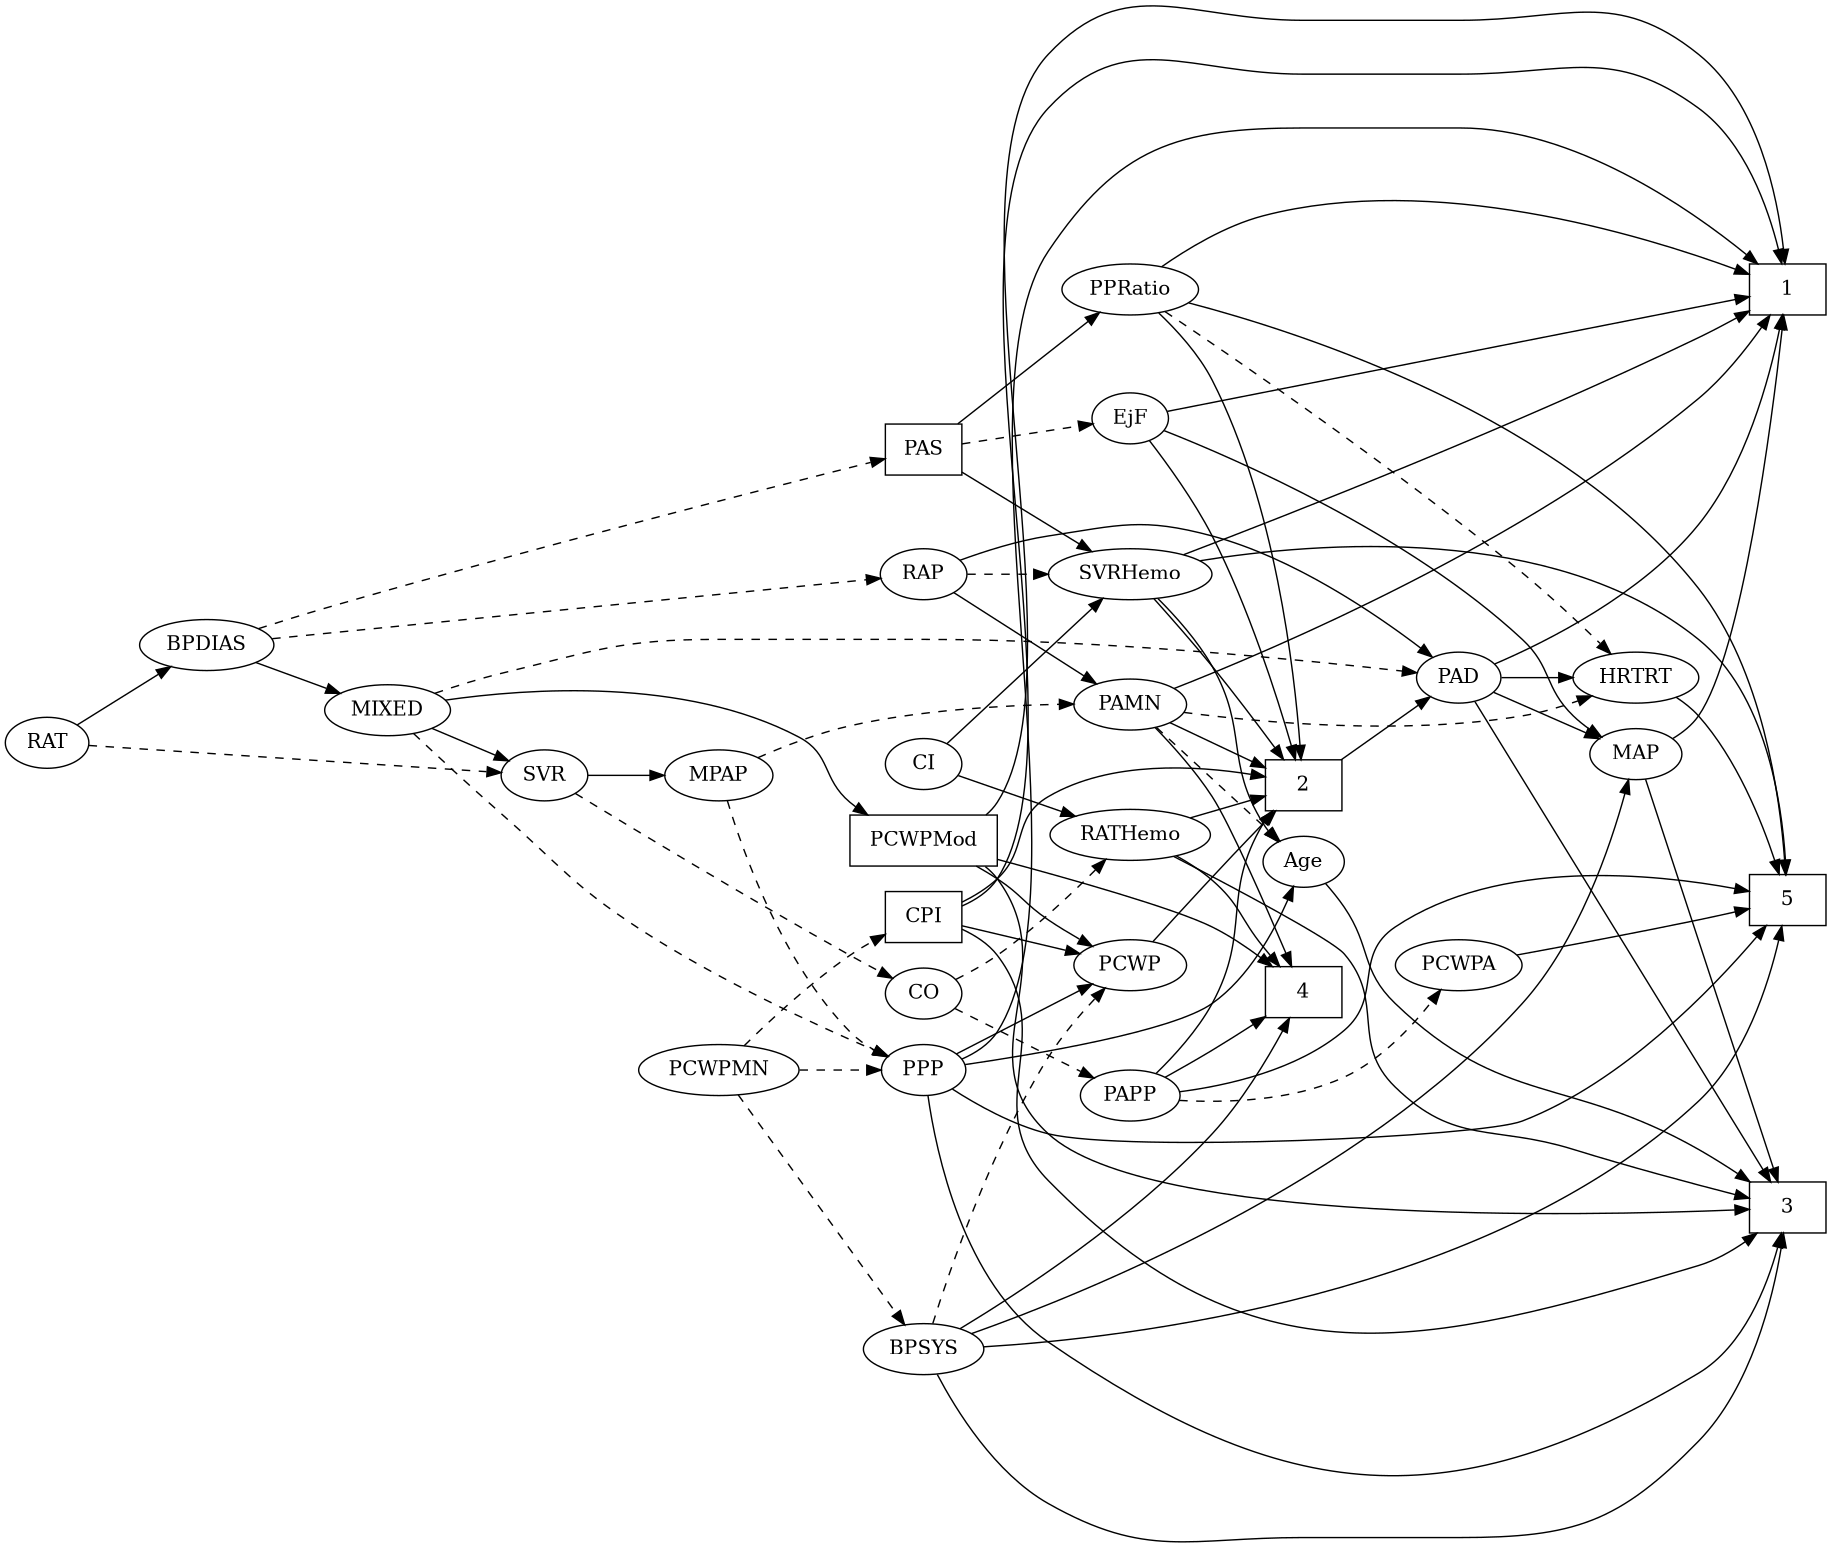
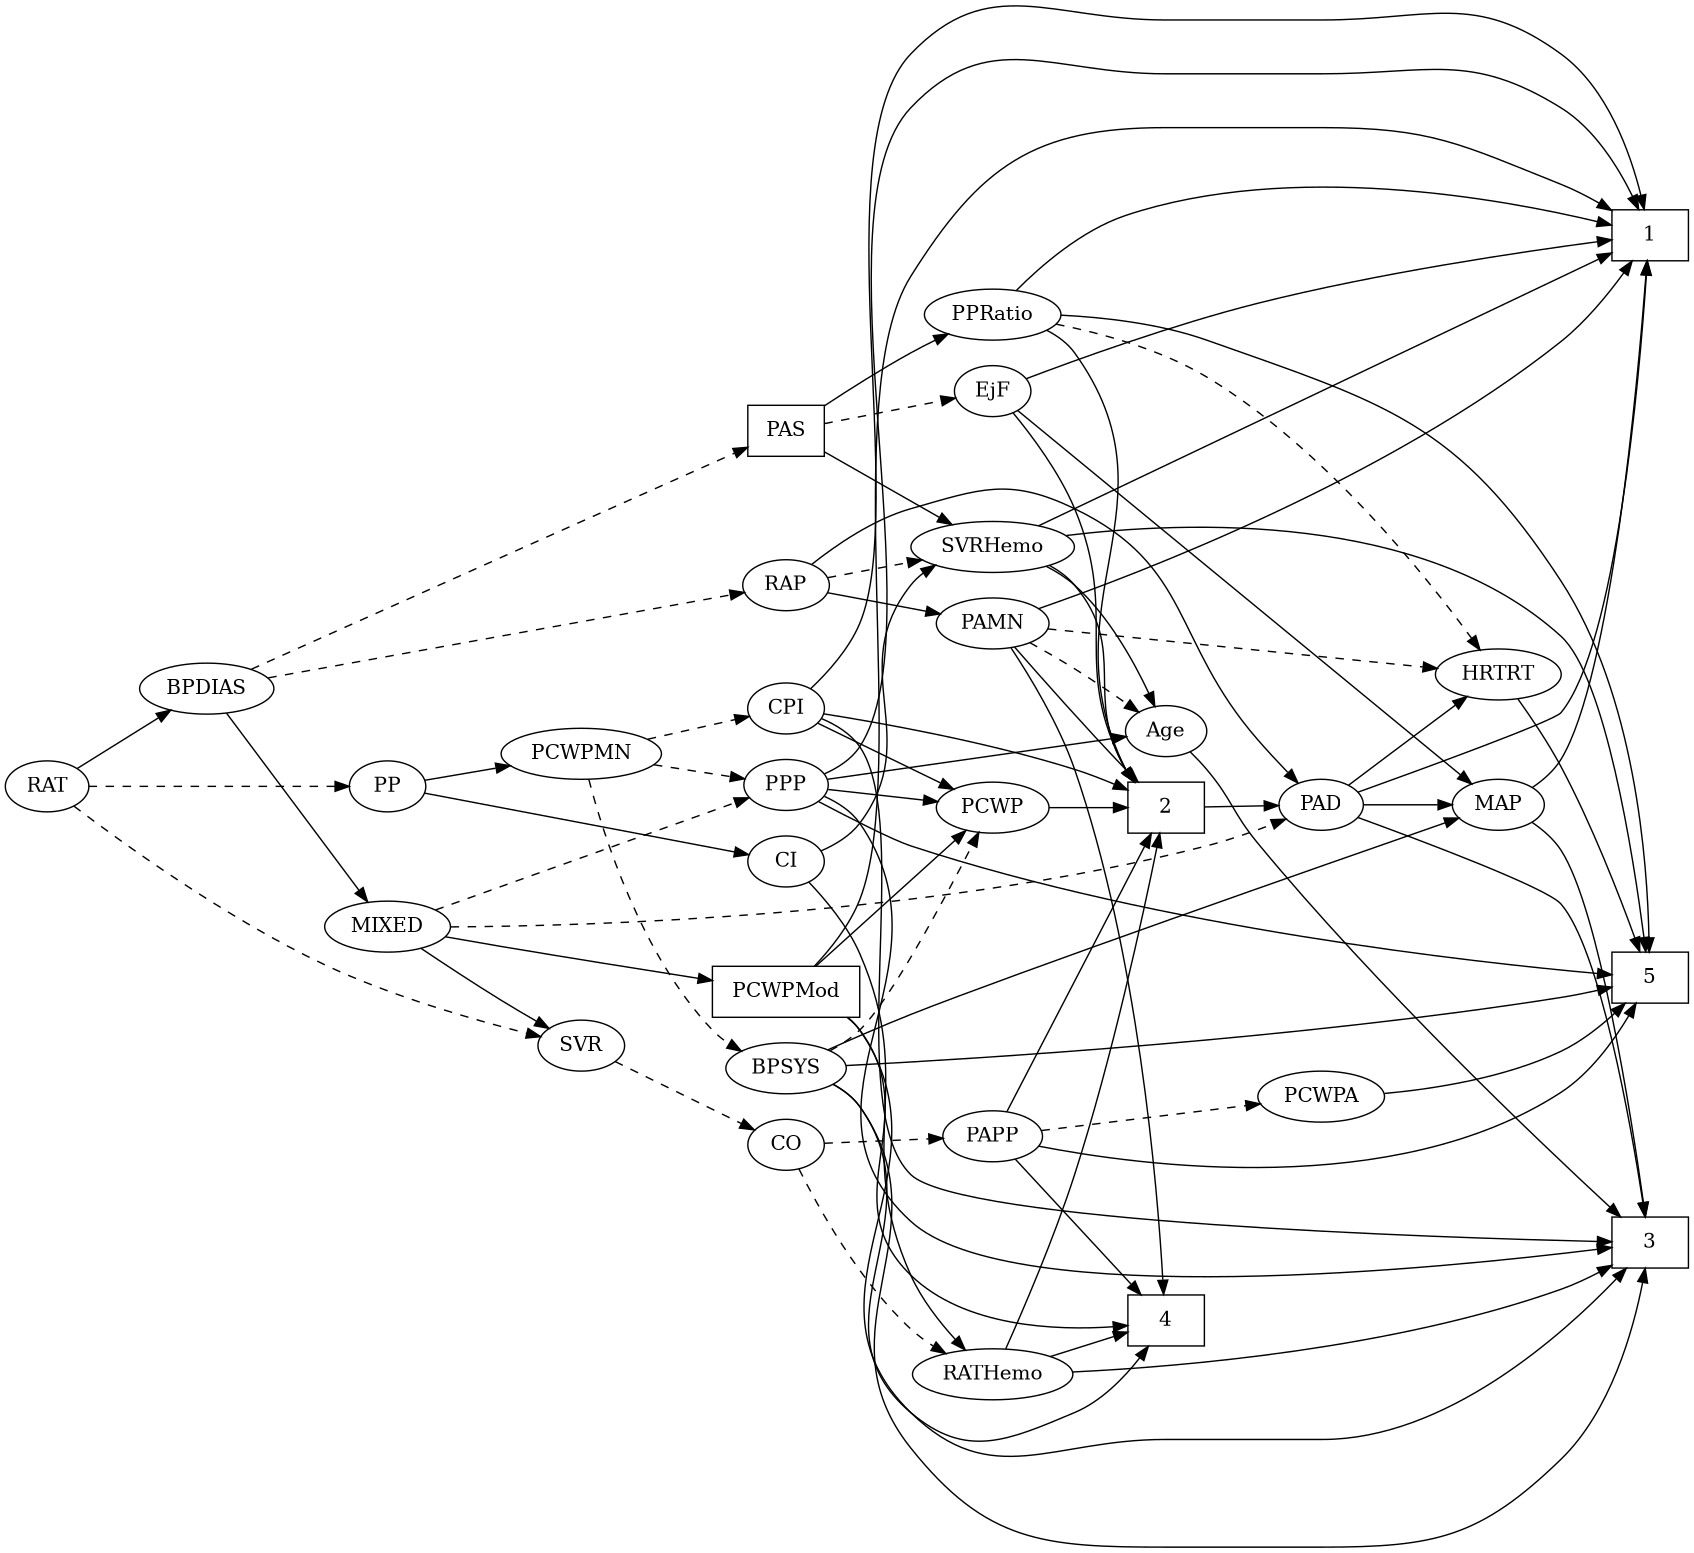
(719, 775) -> none
none -> (388, 786)
(924, 917) -> (786, 708)
